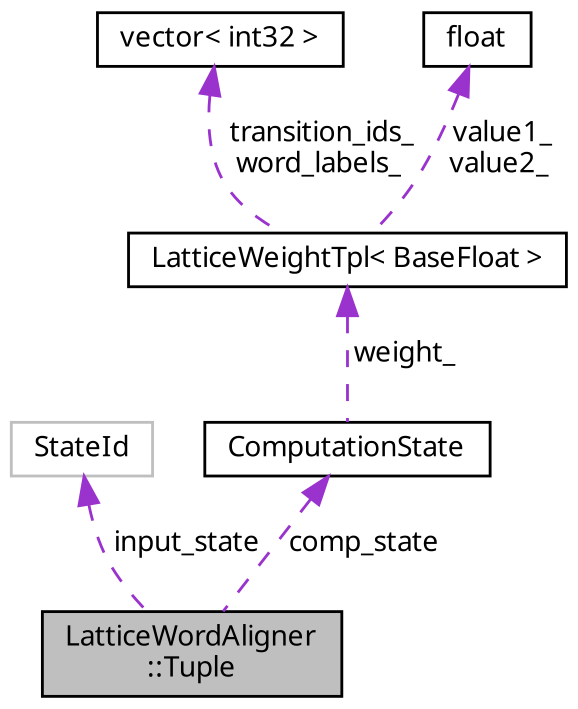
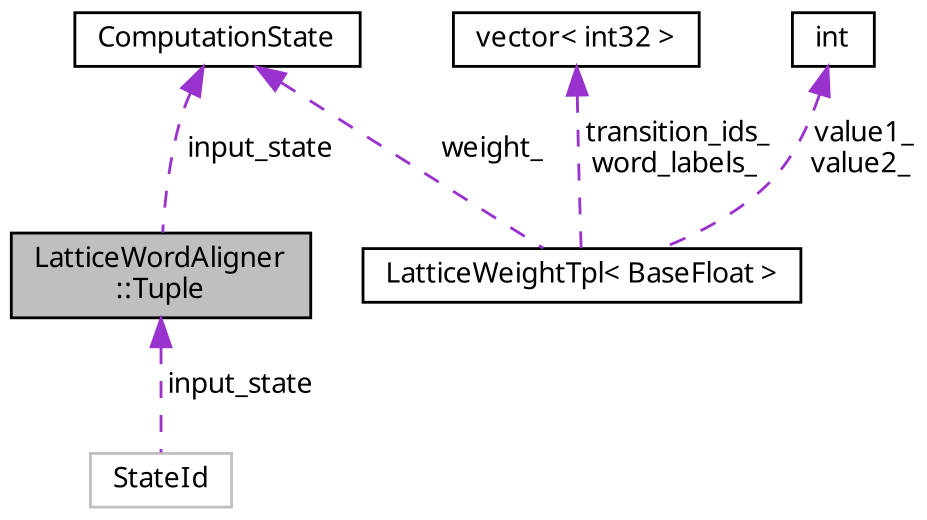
(477, 40) -> (833, 40)
(347, 369) -> (412, 165)
(362, 544) -> (258, 150)
(109, 562) -> (161, 400)
